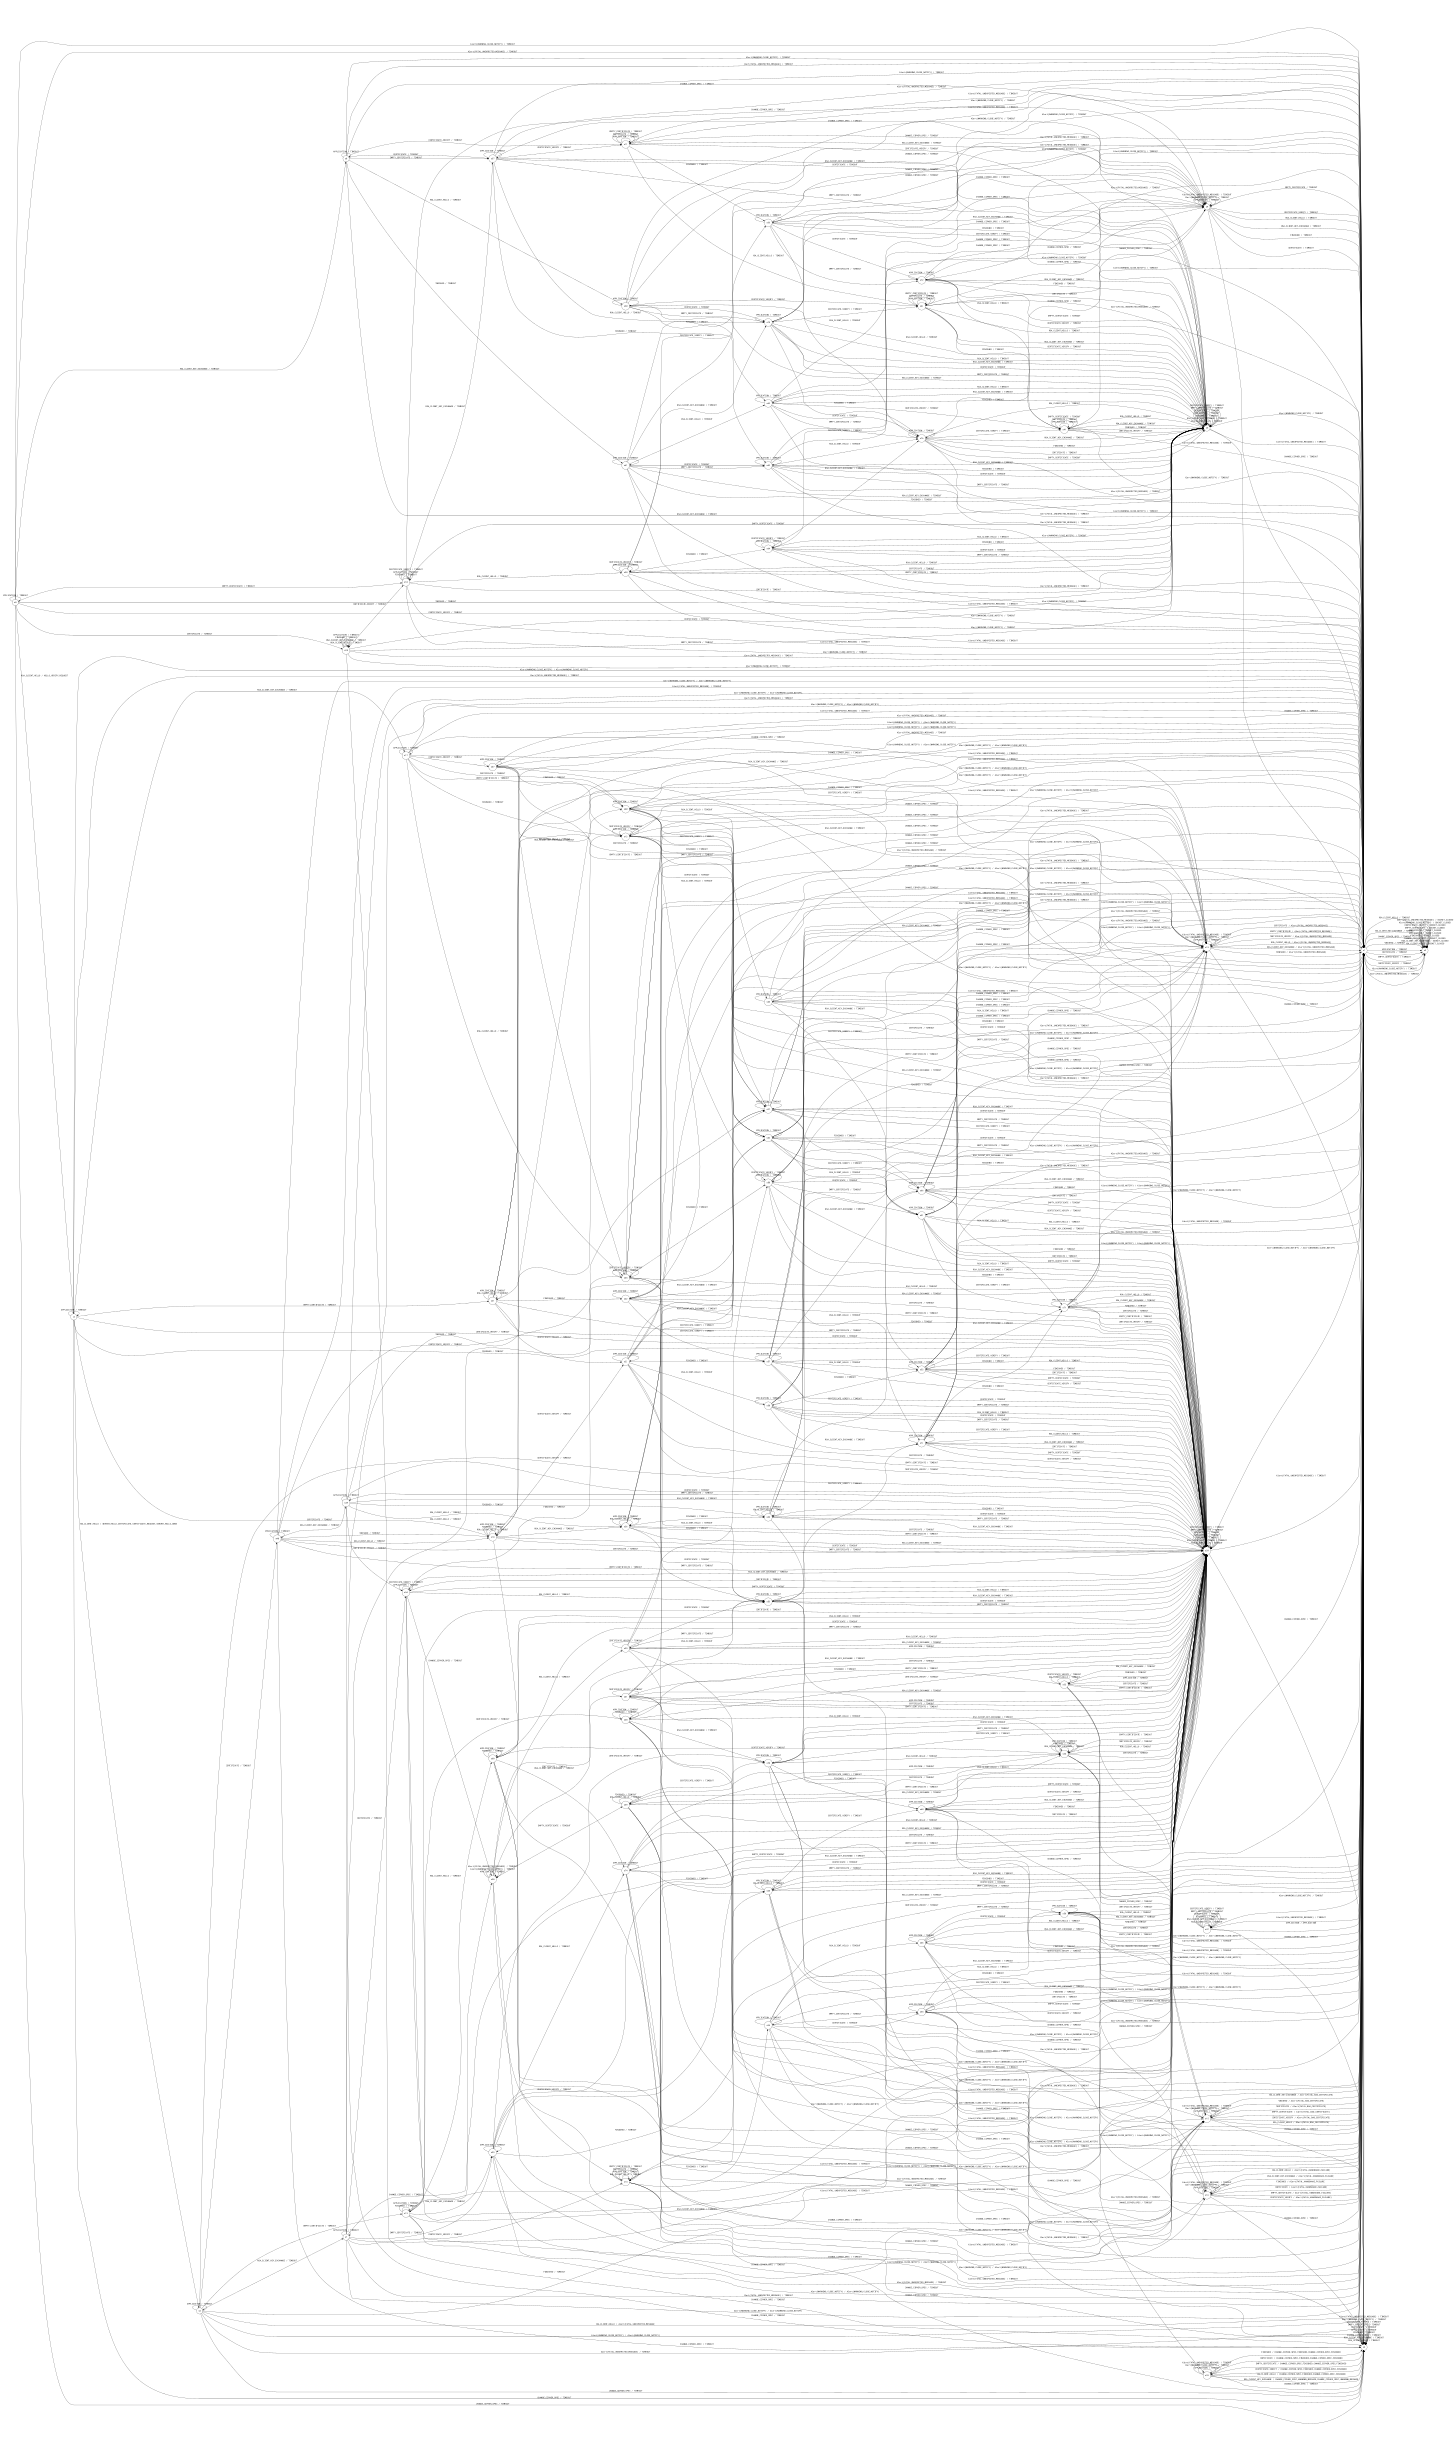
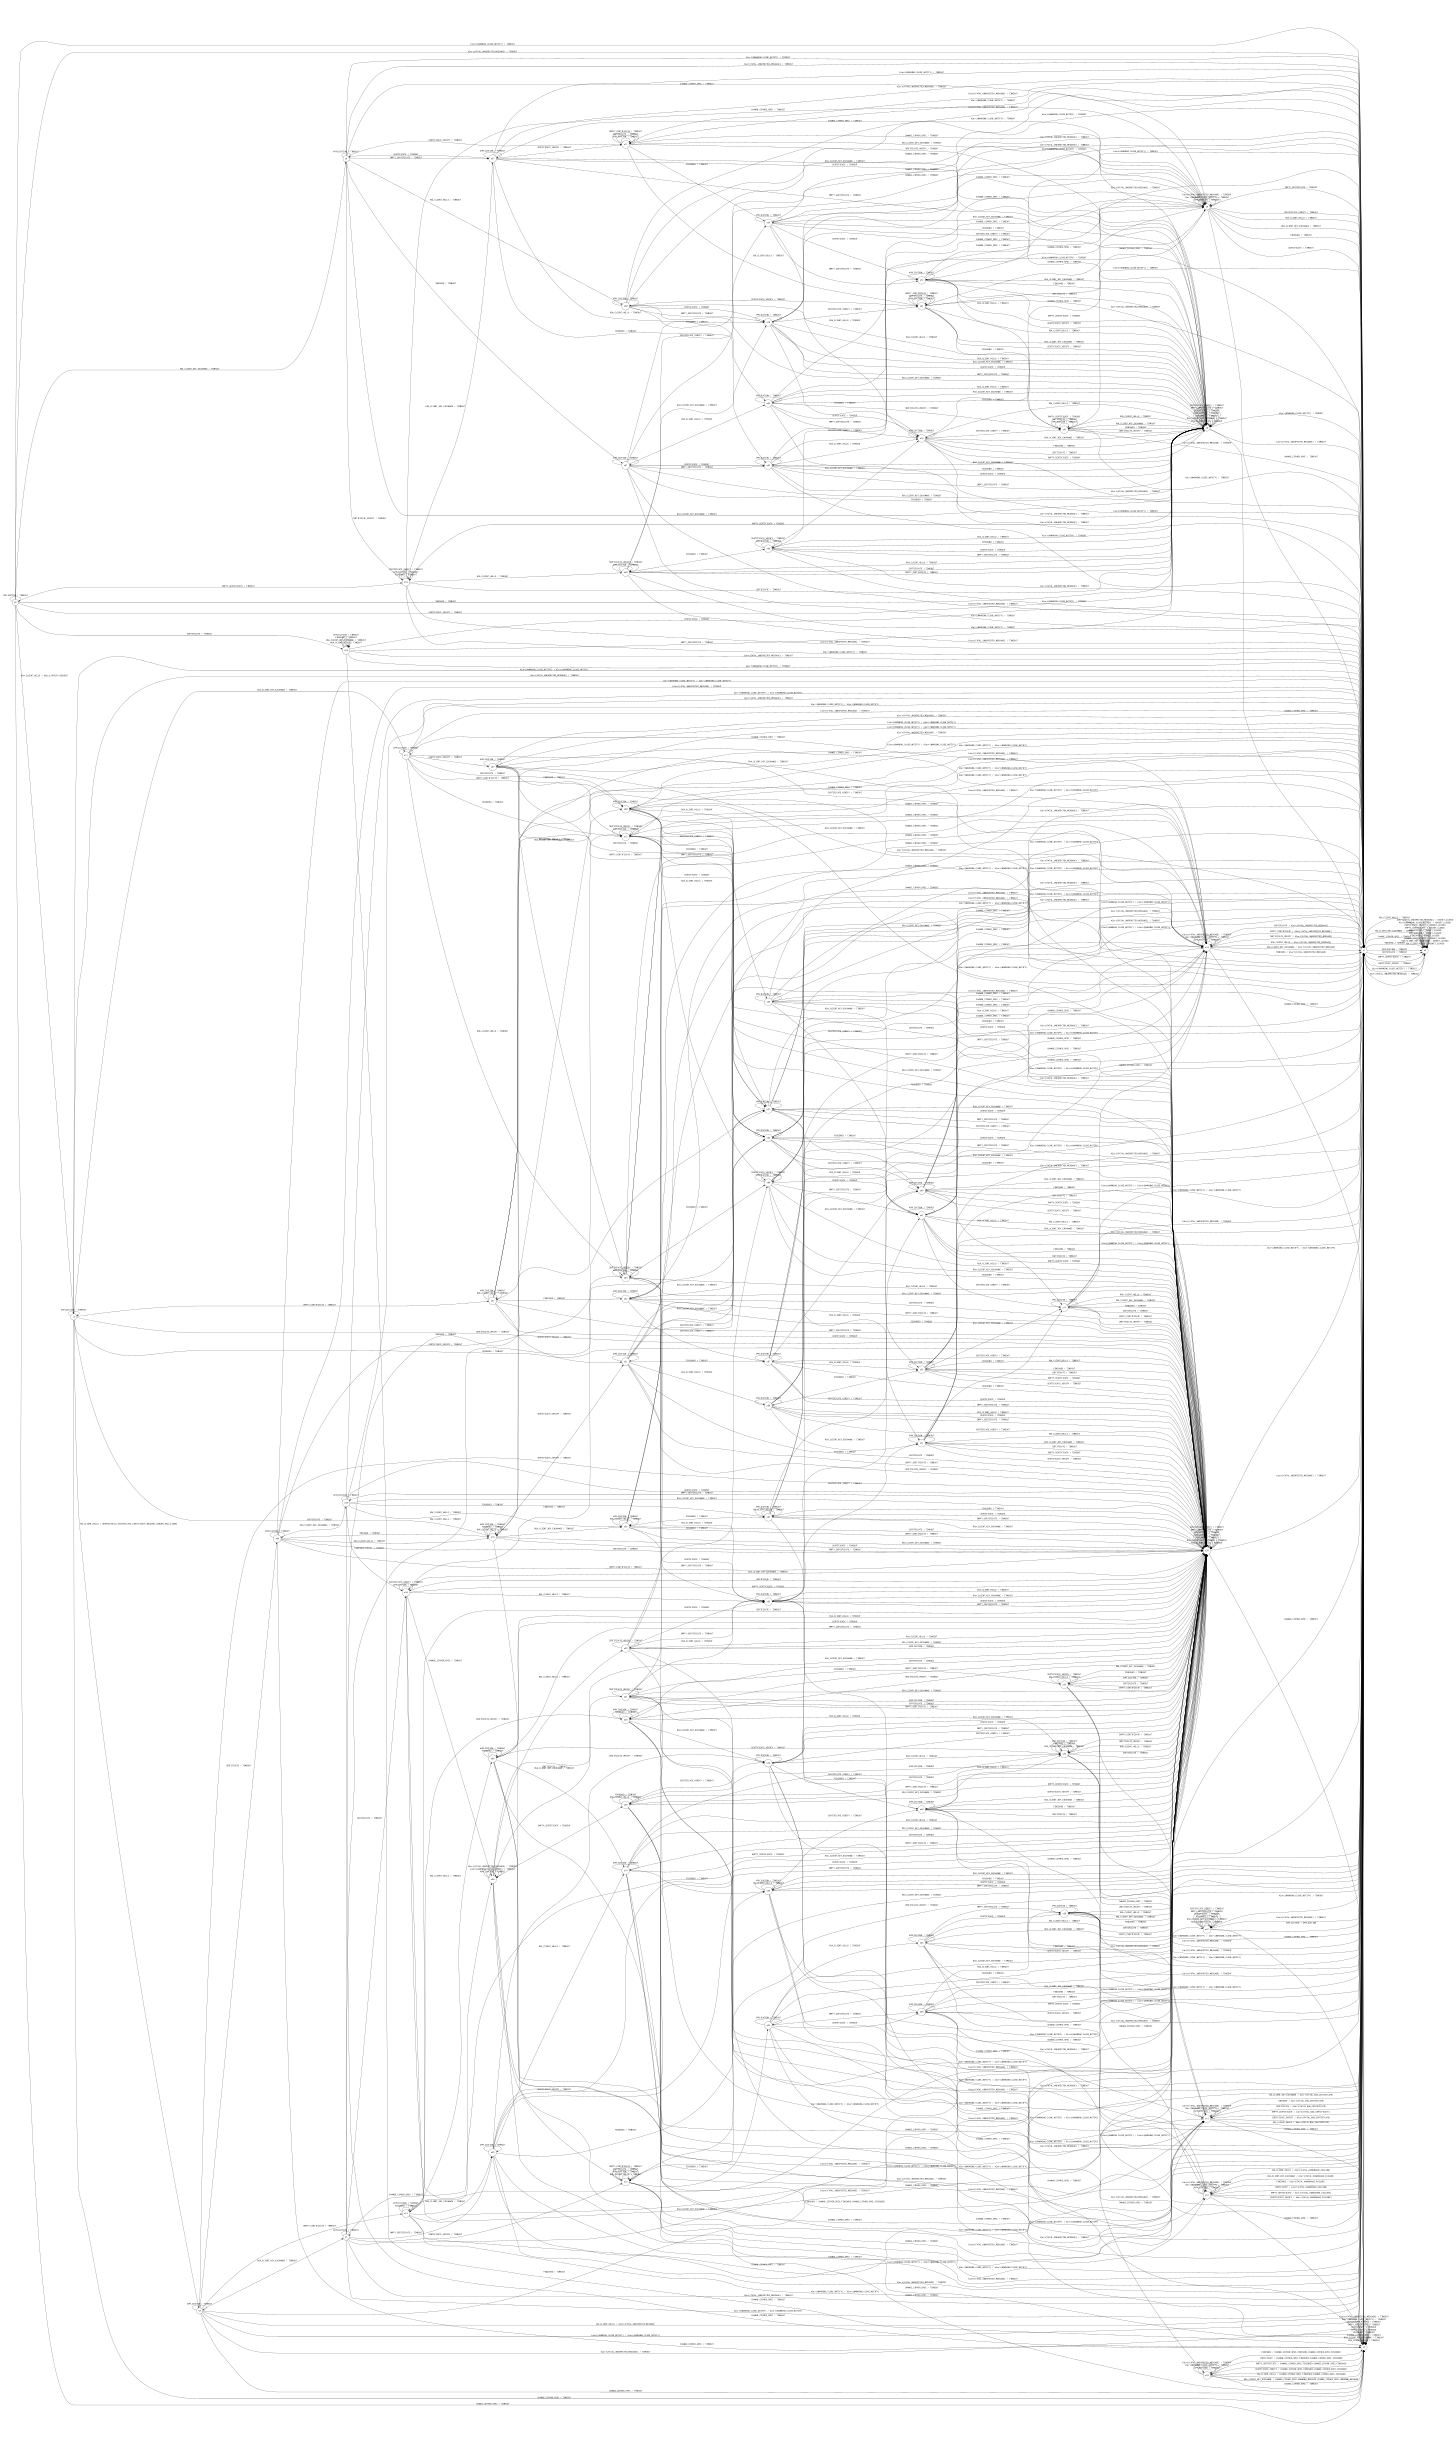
(375, 617) -> (347, 380)
none -> (880, 1458)
(369, 1548) -> (369, 1548)
none -> (846, 2209)
